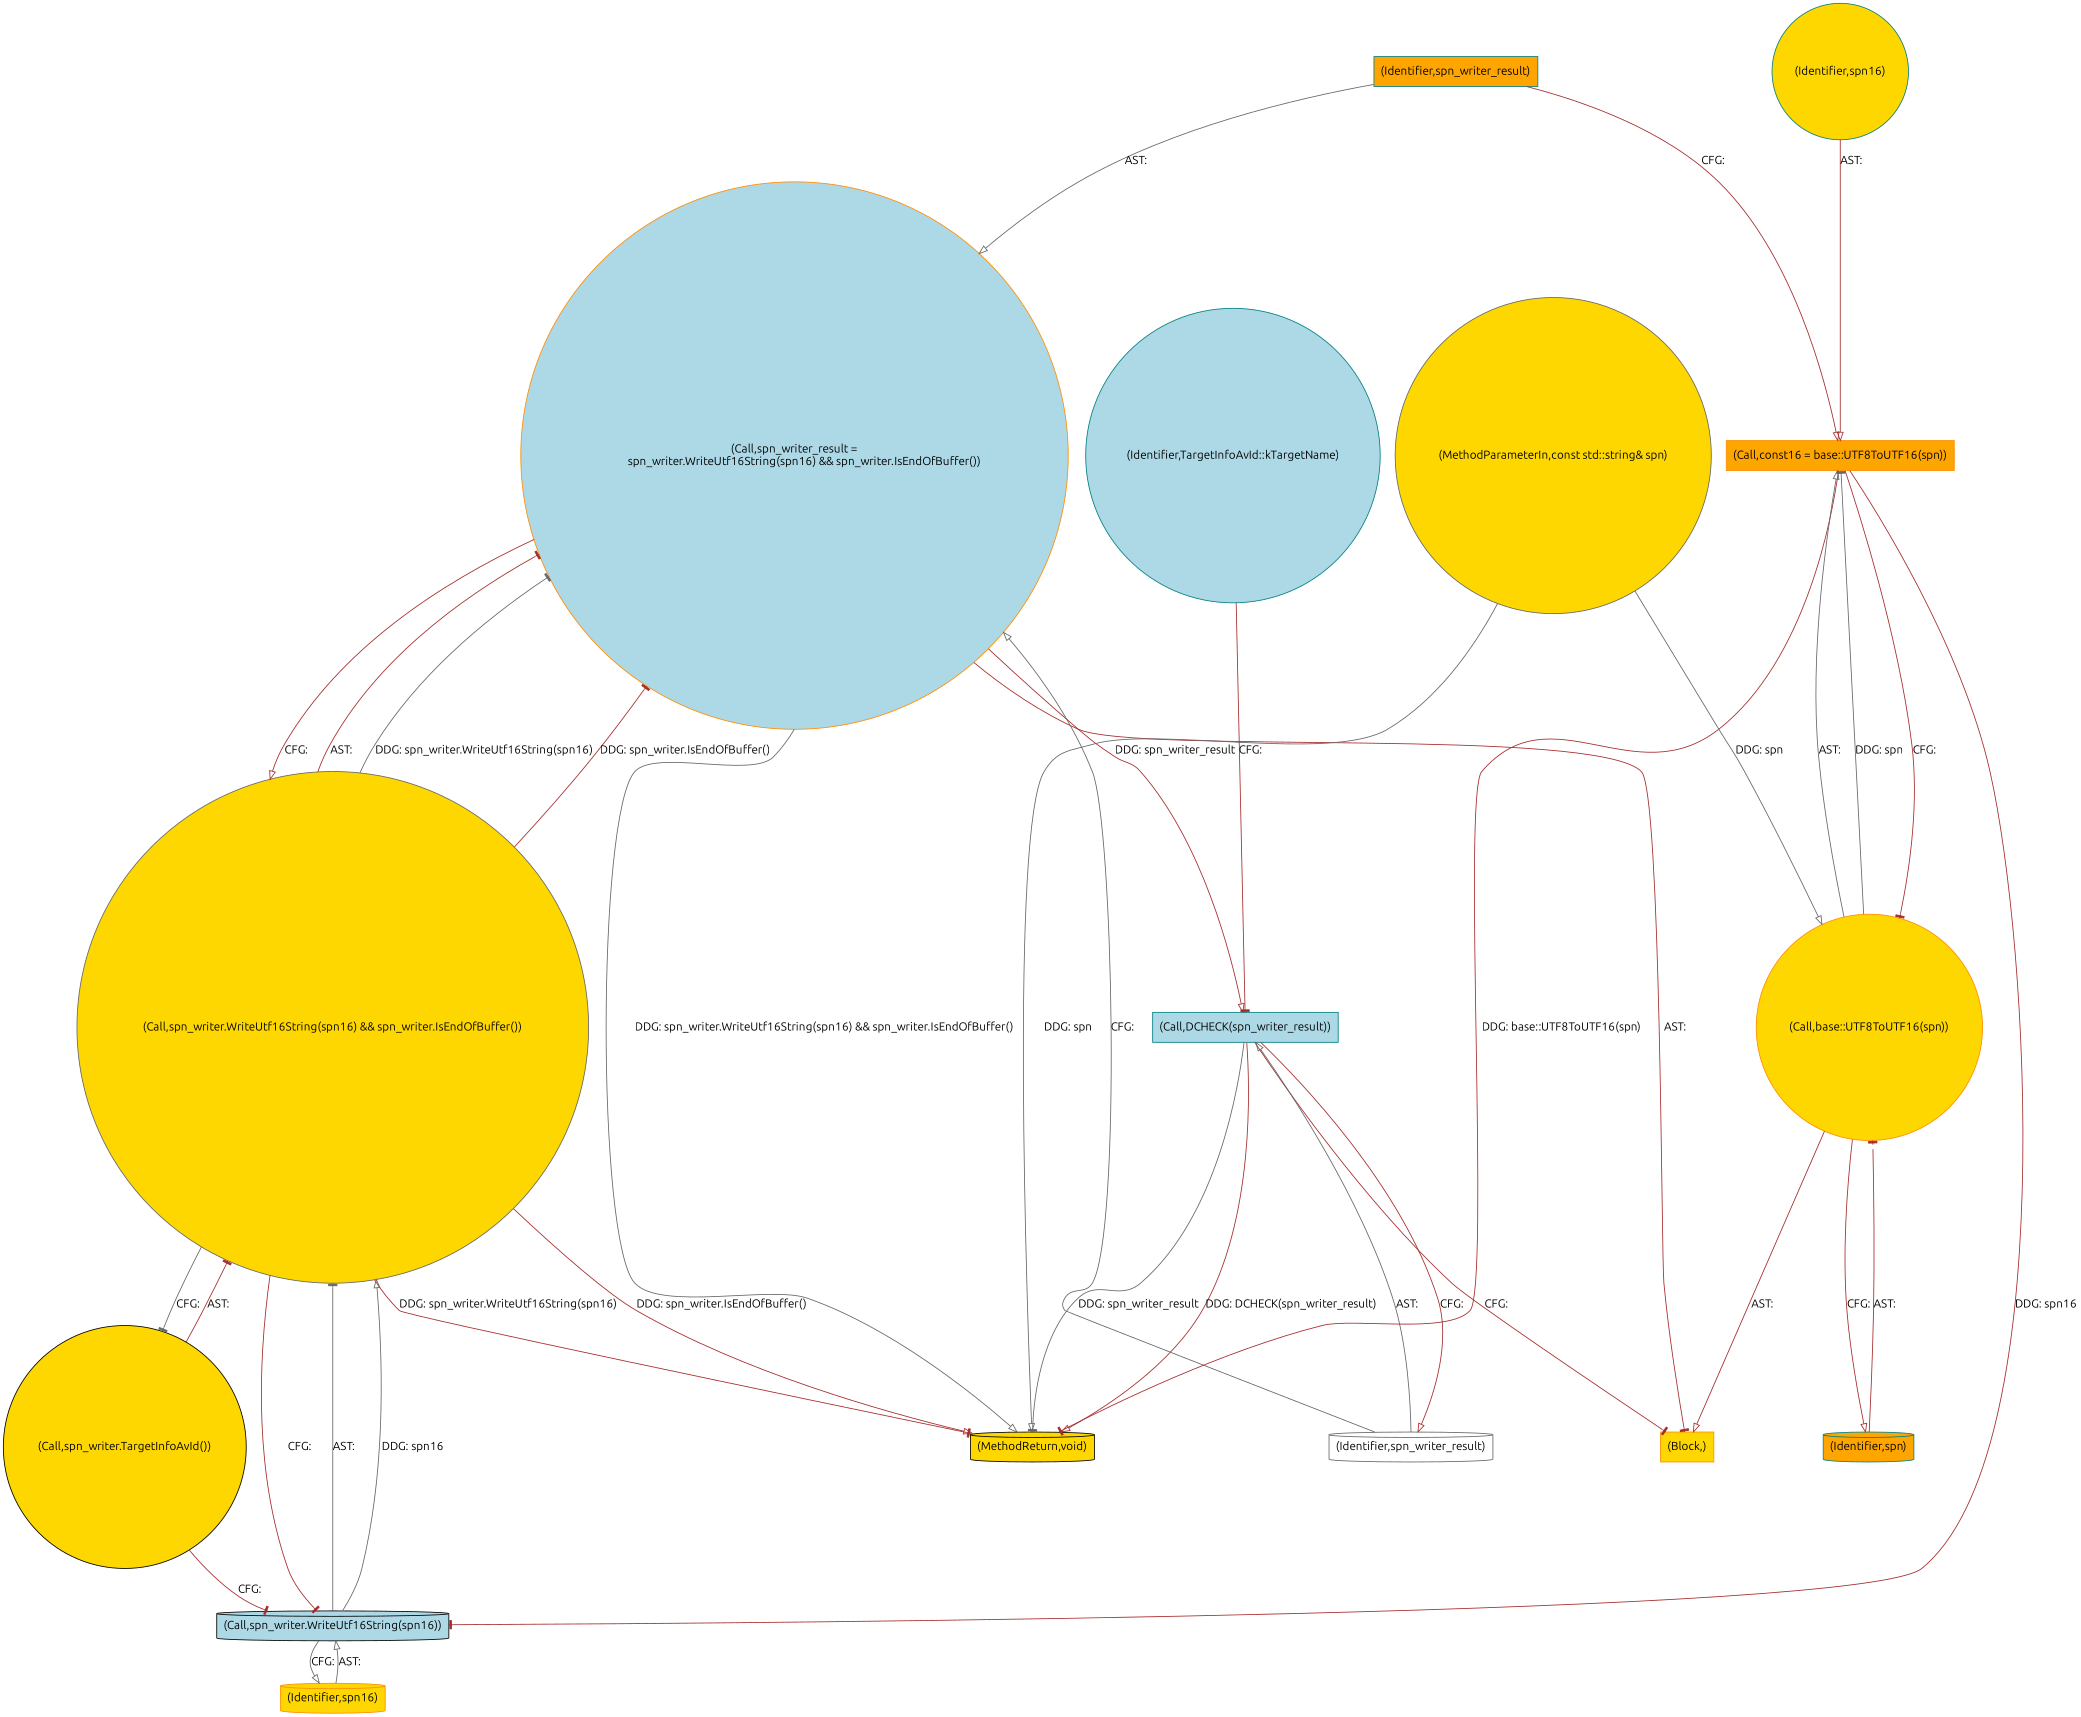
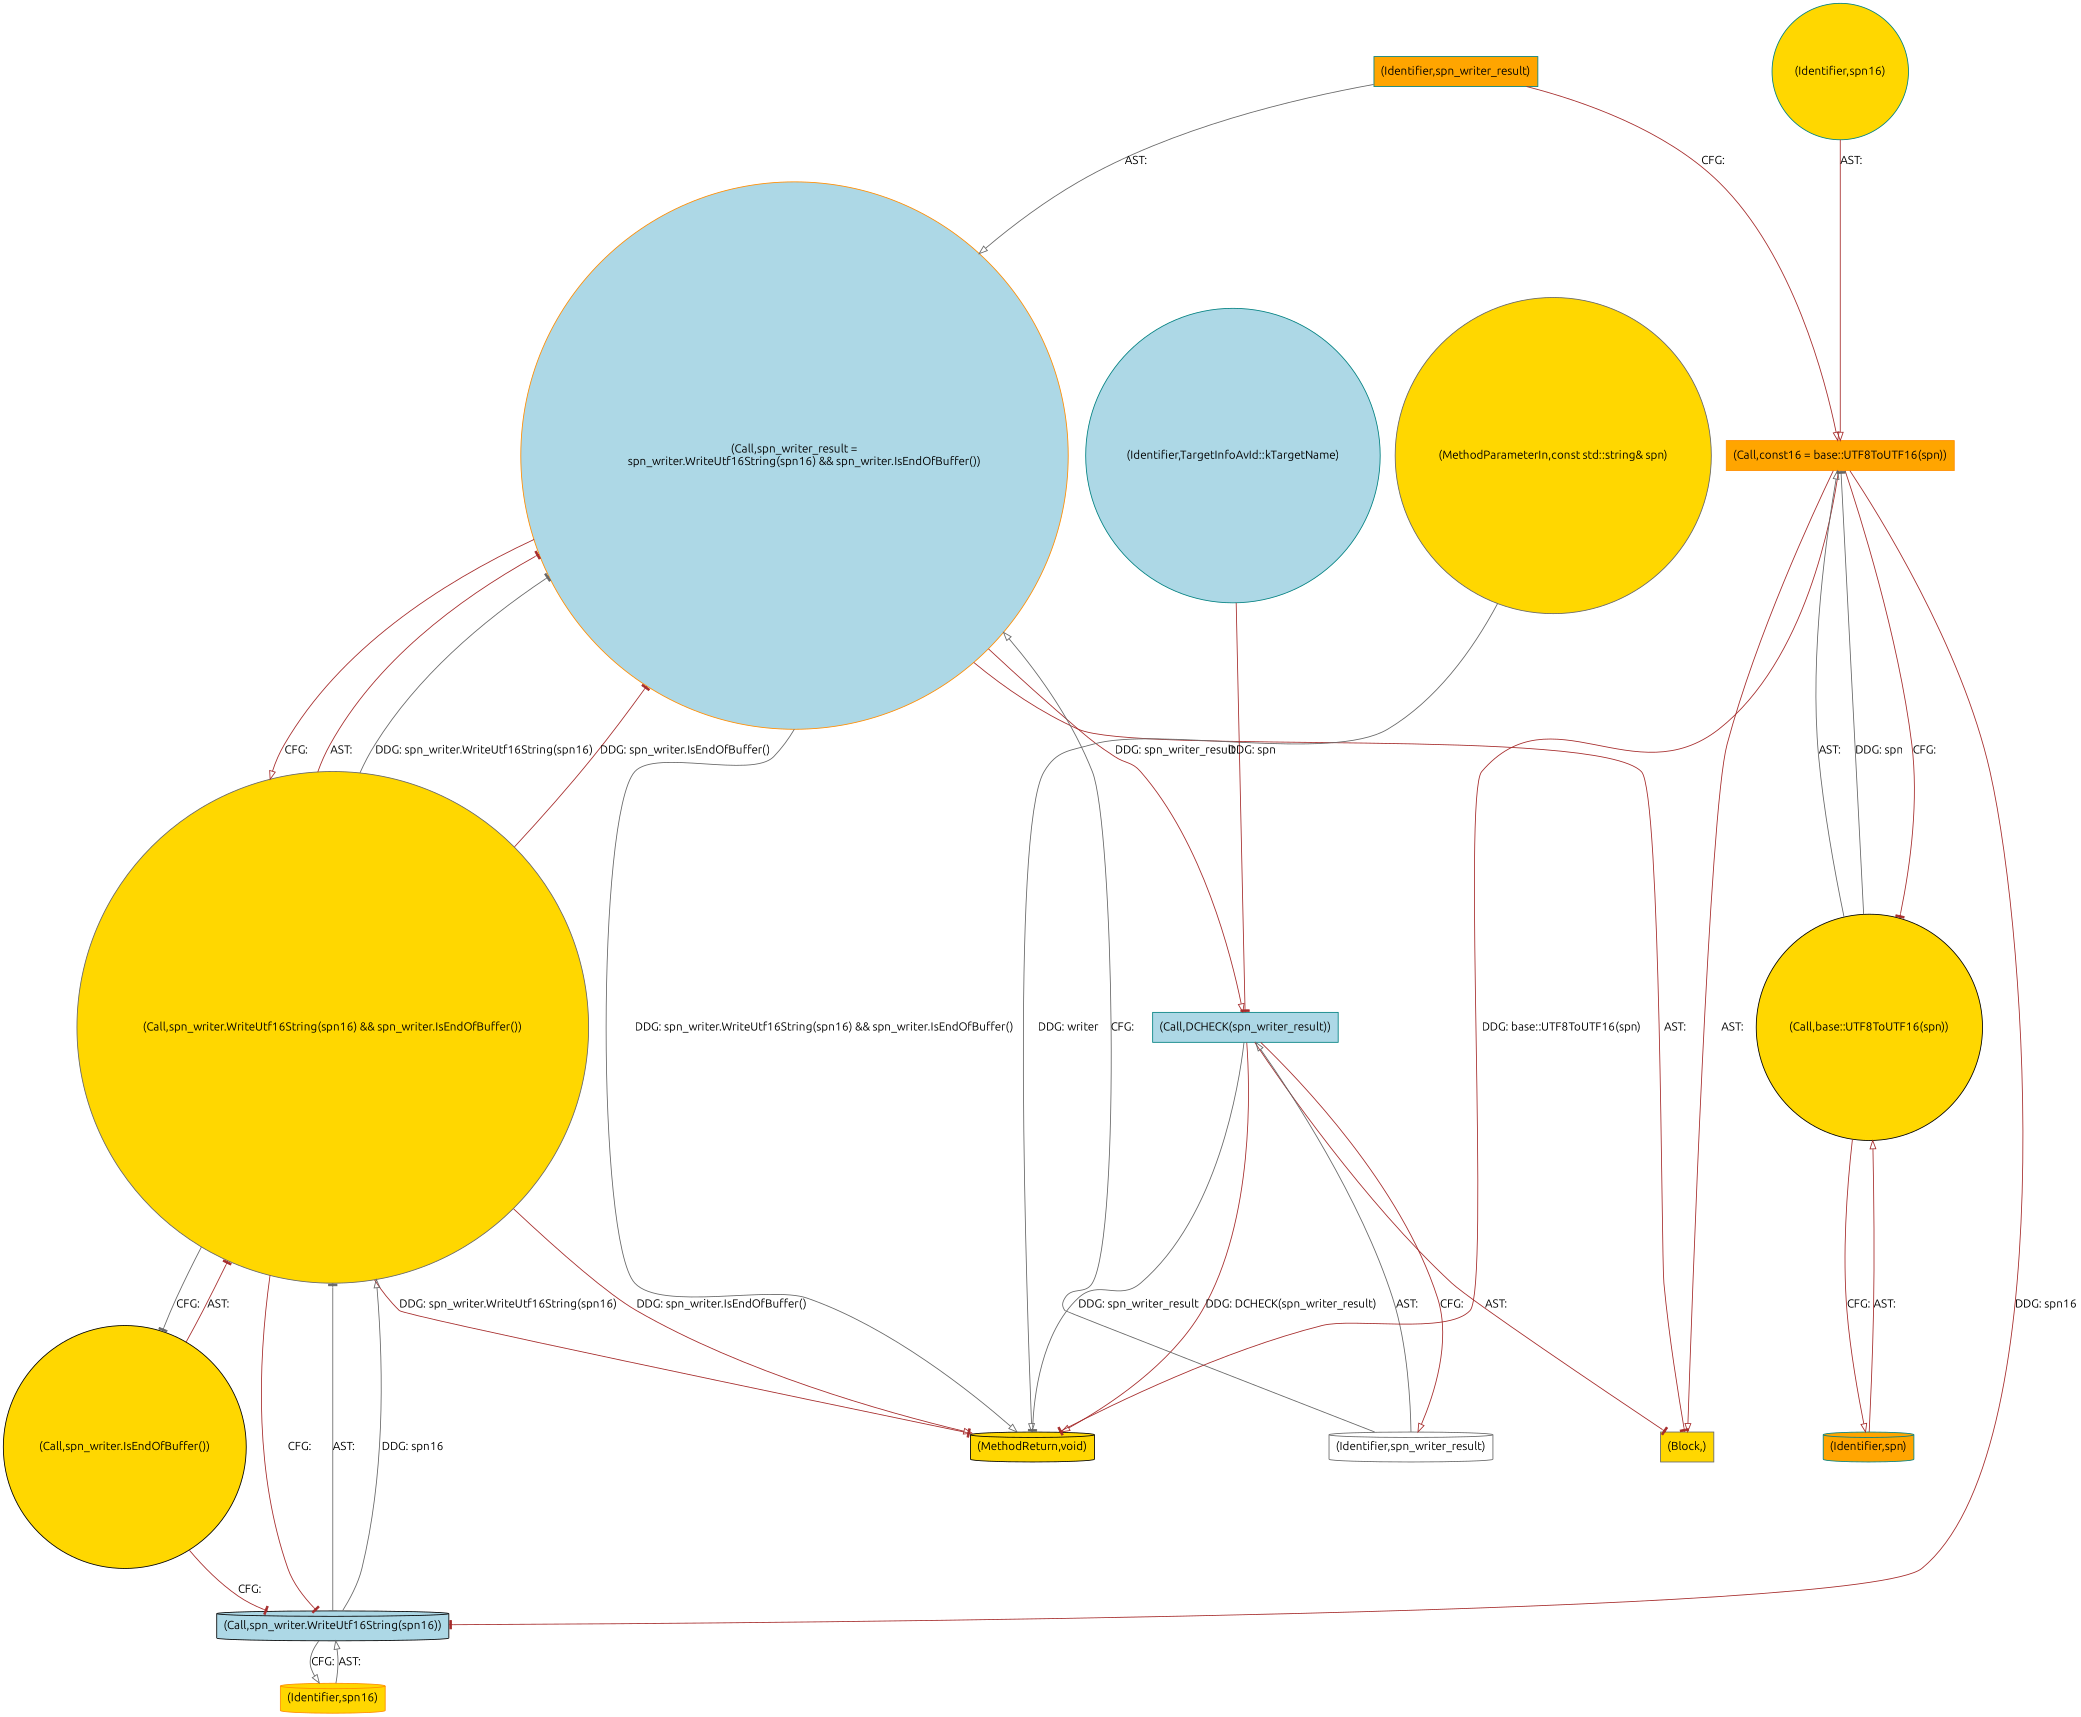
(1252, 750) -> (1252, 750)
(1732, 751) -> none
(1068, 1027) -> (1068, 1027)
(1869, 1027) -> (1869, 1027)
(1761, 1278) -> (1709, 937)
(1874, 1291) -> (1874, 1291)
(1498, 1304) -> (1498, 1304)
(125, 1447) -> (125, 1447)
(1687, 1447) -> (1687, 1447)
